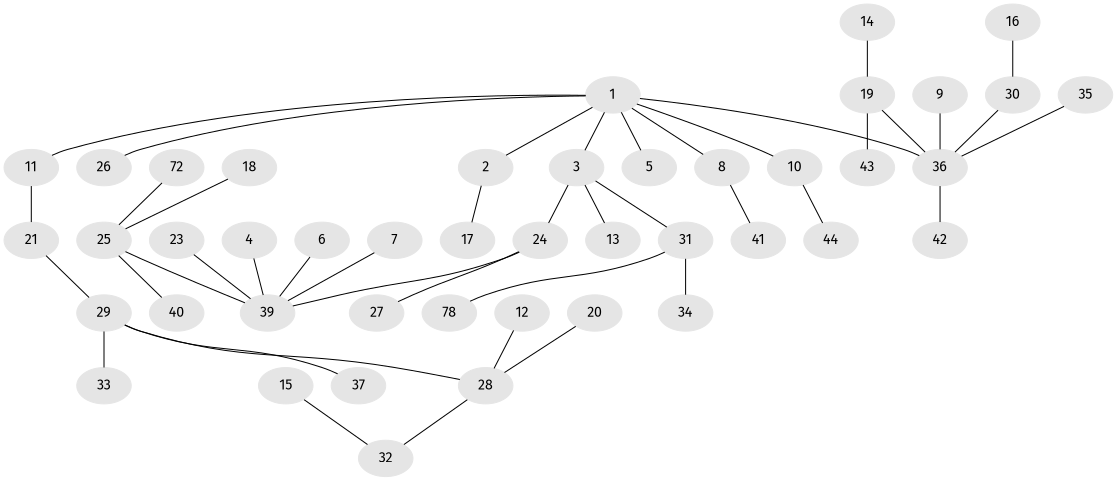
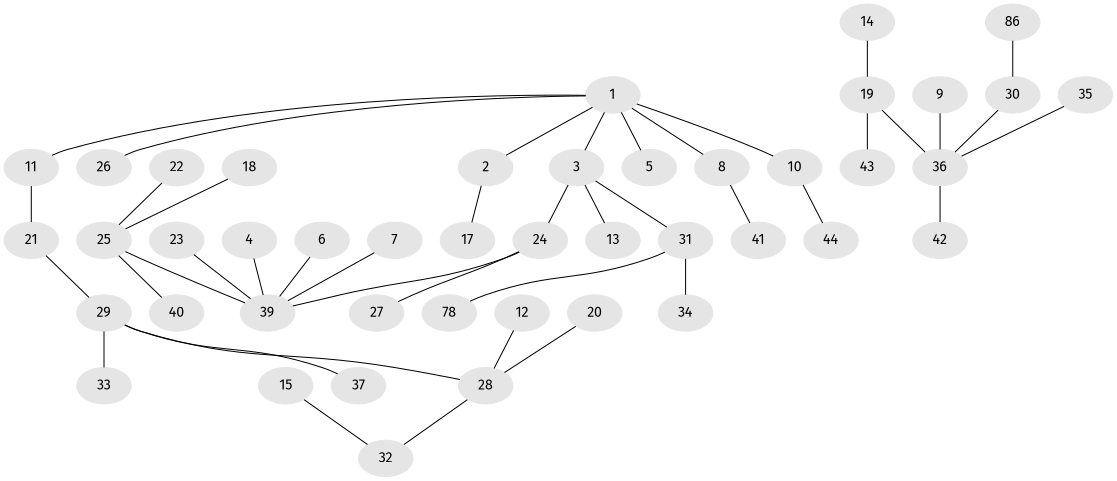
(1013, 22) -> (1013, 22)
(781, 119) -> none
(177, 168) -> (177, 168)
